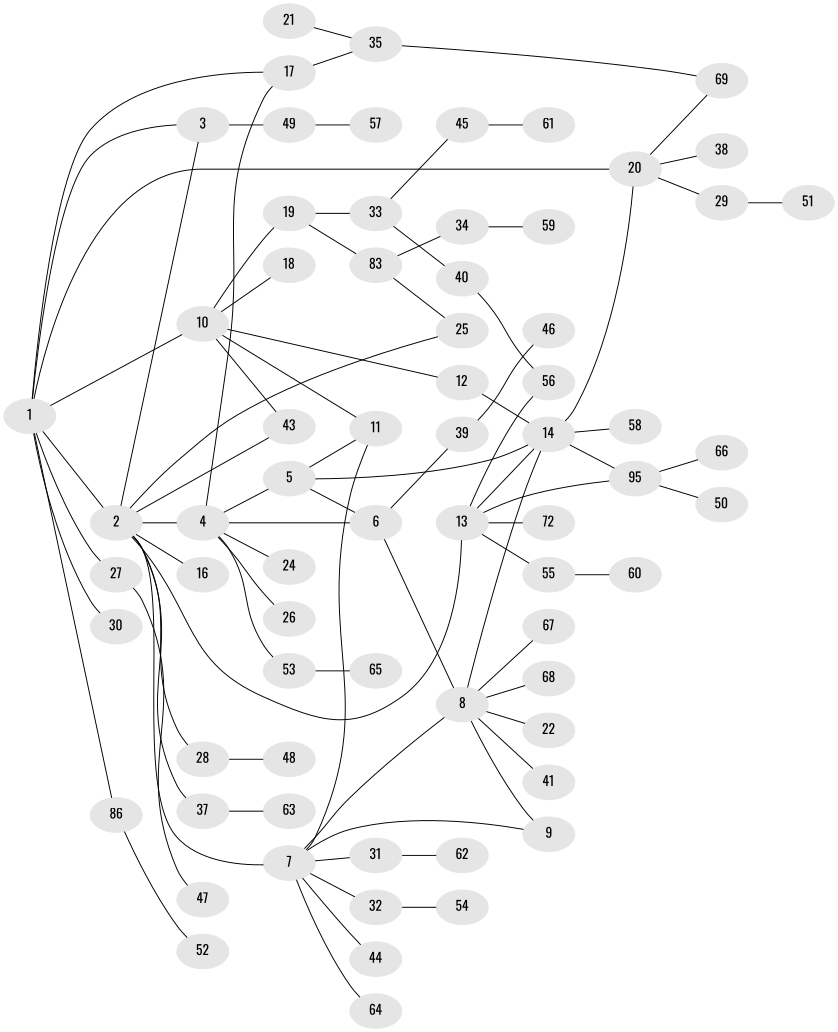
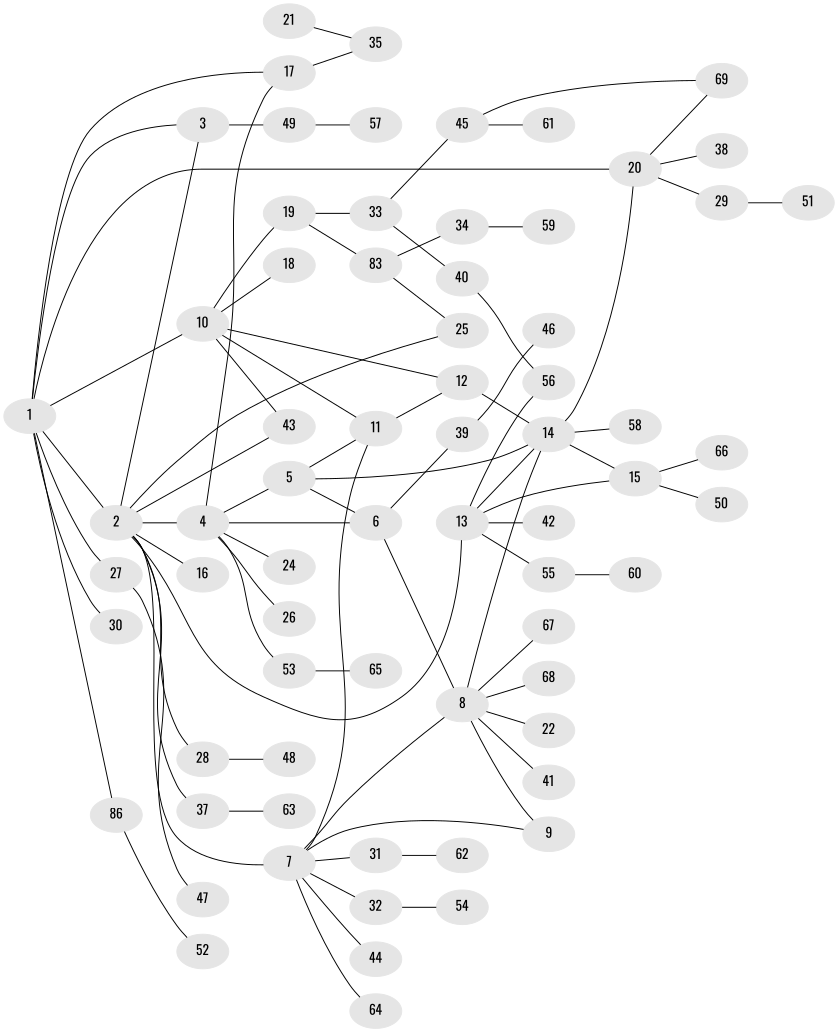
(550, 58) -> (588, 87)
none -> (419, 406)
(635, 479) -> (635, 479)
(549, 523) -> (549, 523)
